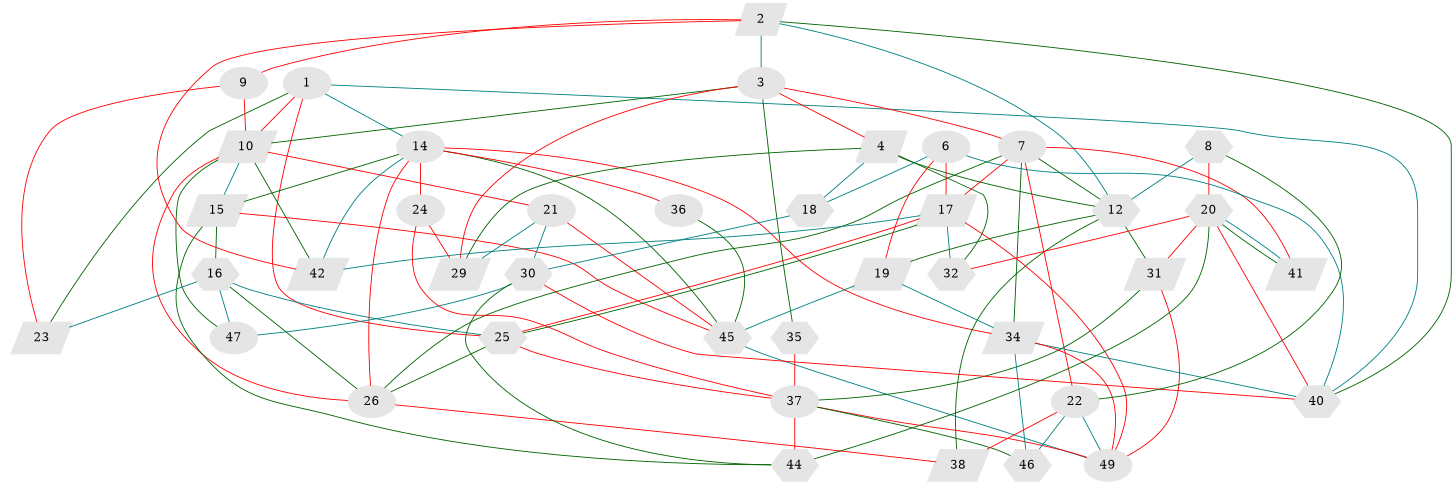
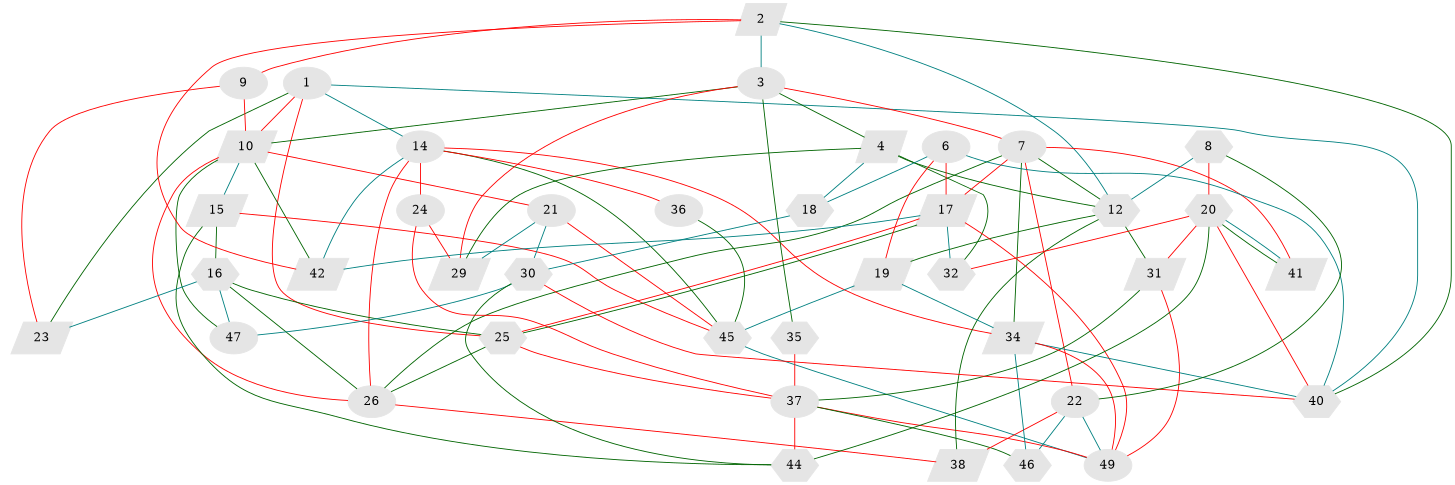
(822, 115) -> (822, 115)
(322, 178) -> none
(356, 315) -> (356, 315)
